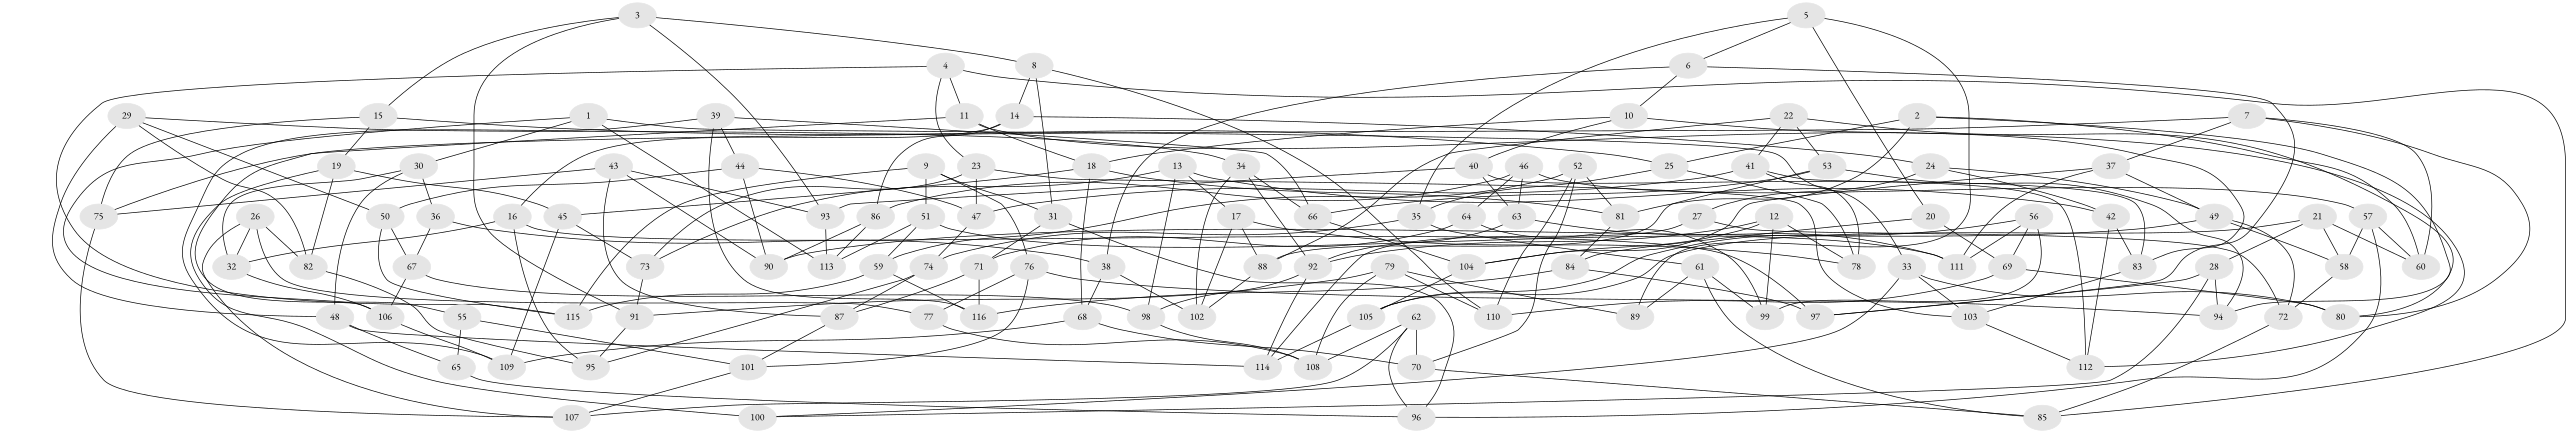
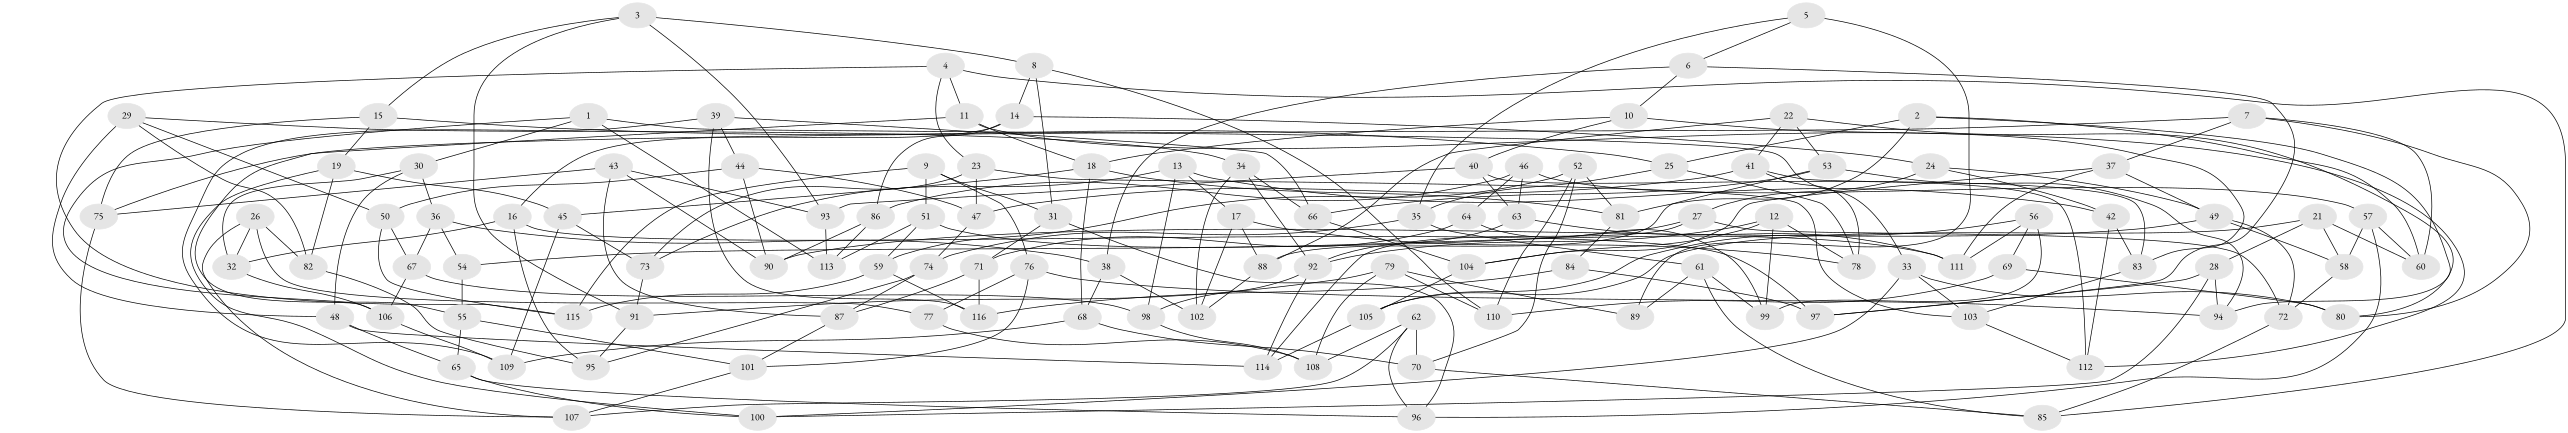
(1931, 217) -> none
none -> (462, 267)
none -> (603, 405)
